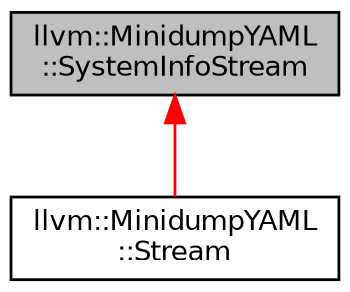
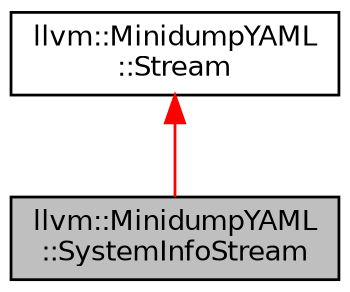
(175, 160) -> (175, 160)
